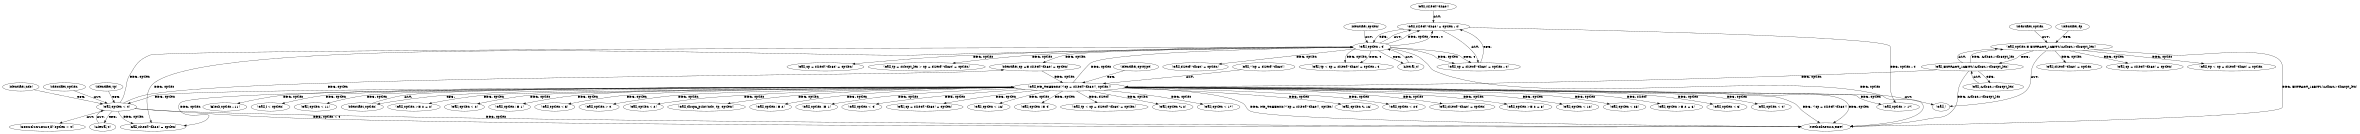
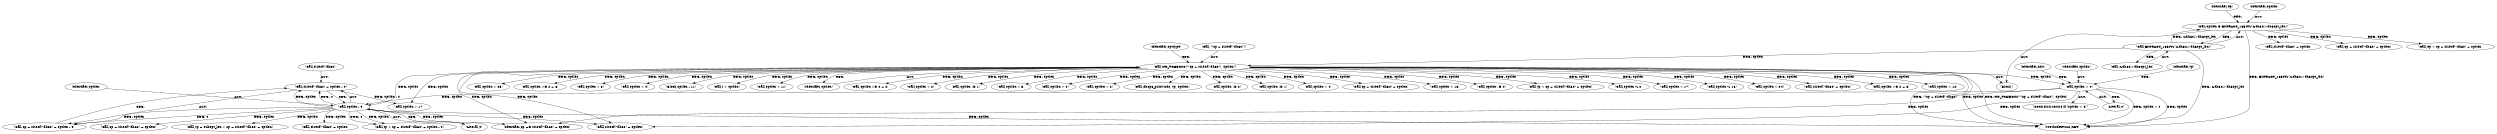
(2026, 57) -> (2227, 37)
(1051, 76) -> (756, 69)
(1099, 97) -> (1506, 77)
(1637, 97) -> (615, 77)
(1941, 107) -> (2007, 87)
